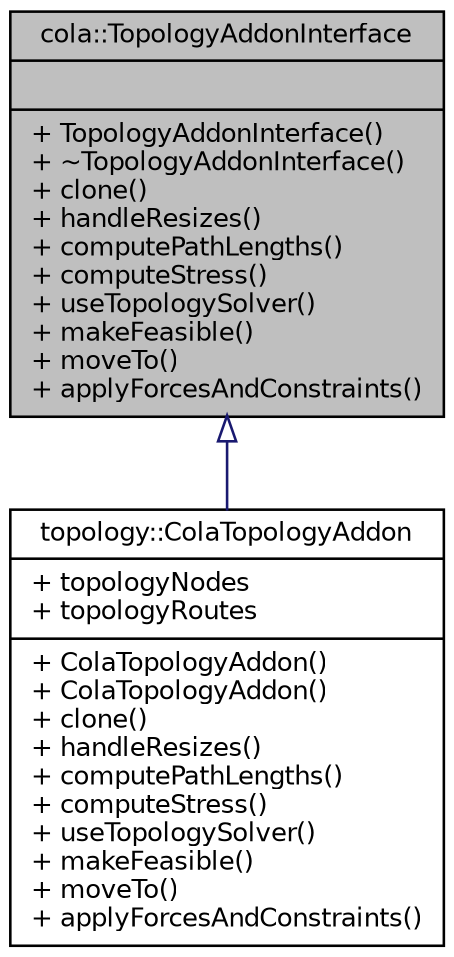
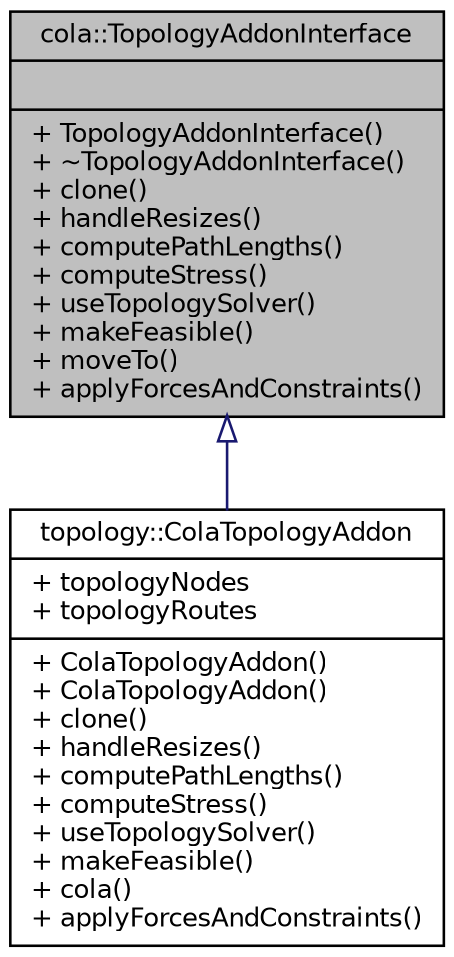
(106, 890) -> (83, 890)
